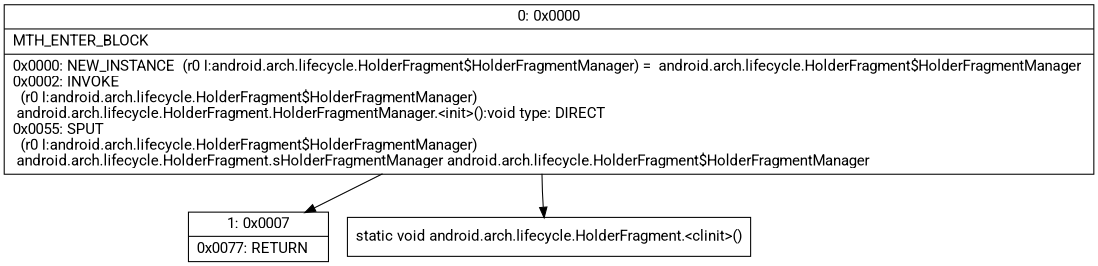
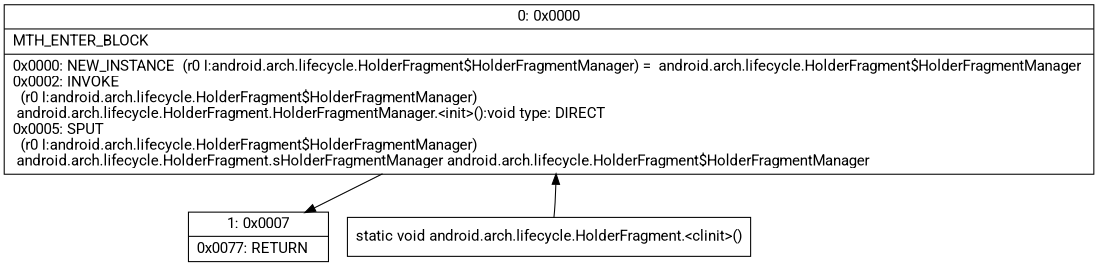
(62, 129) -> (62, 129)
(542, 190) -> (555, 201)
